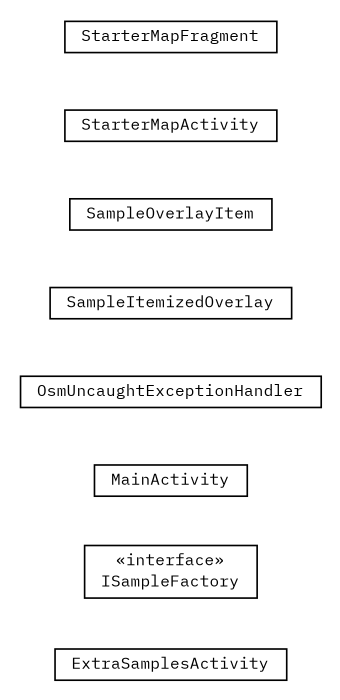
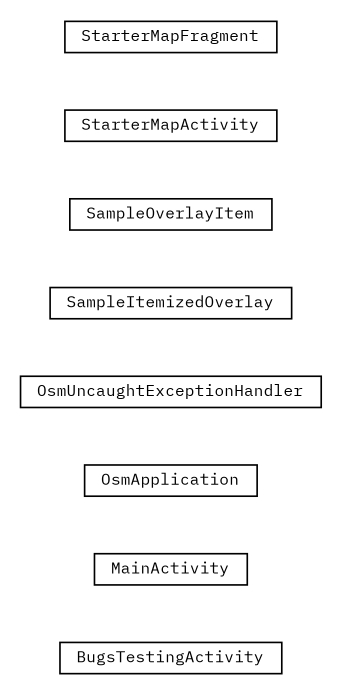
none -> (170, 480)
(170, 572) -> none
none -> (170, 657)
(170, 664) -> none
